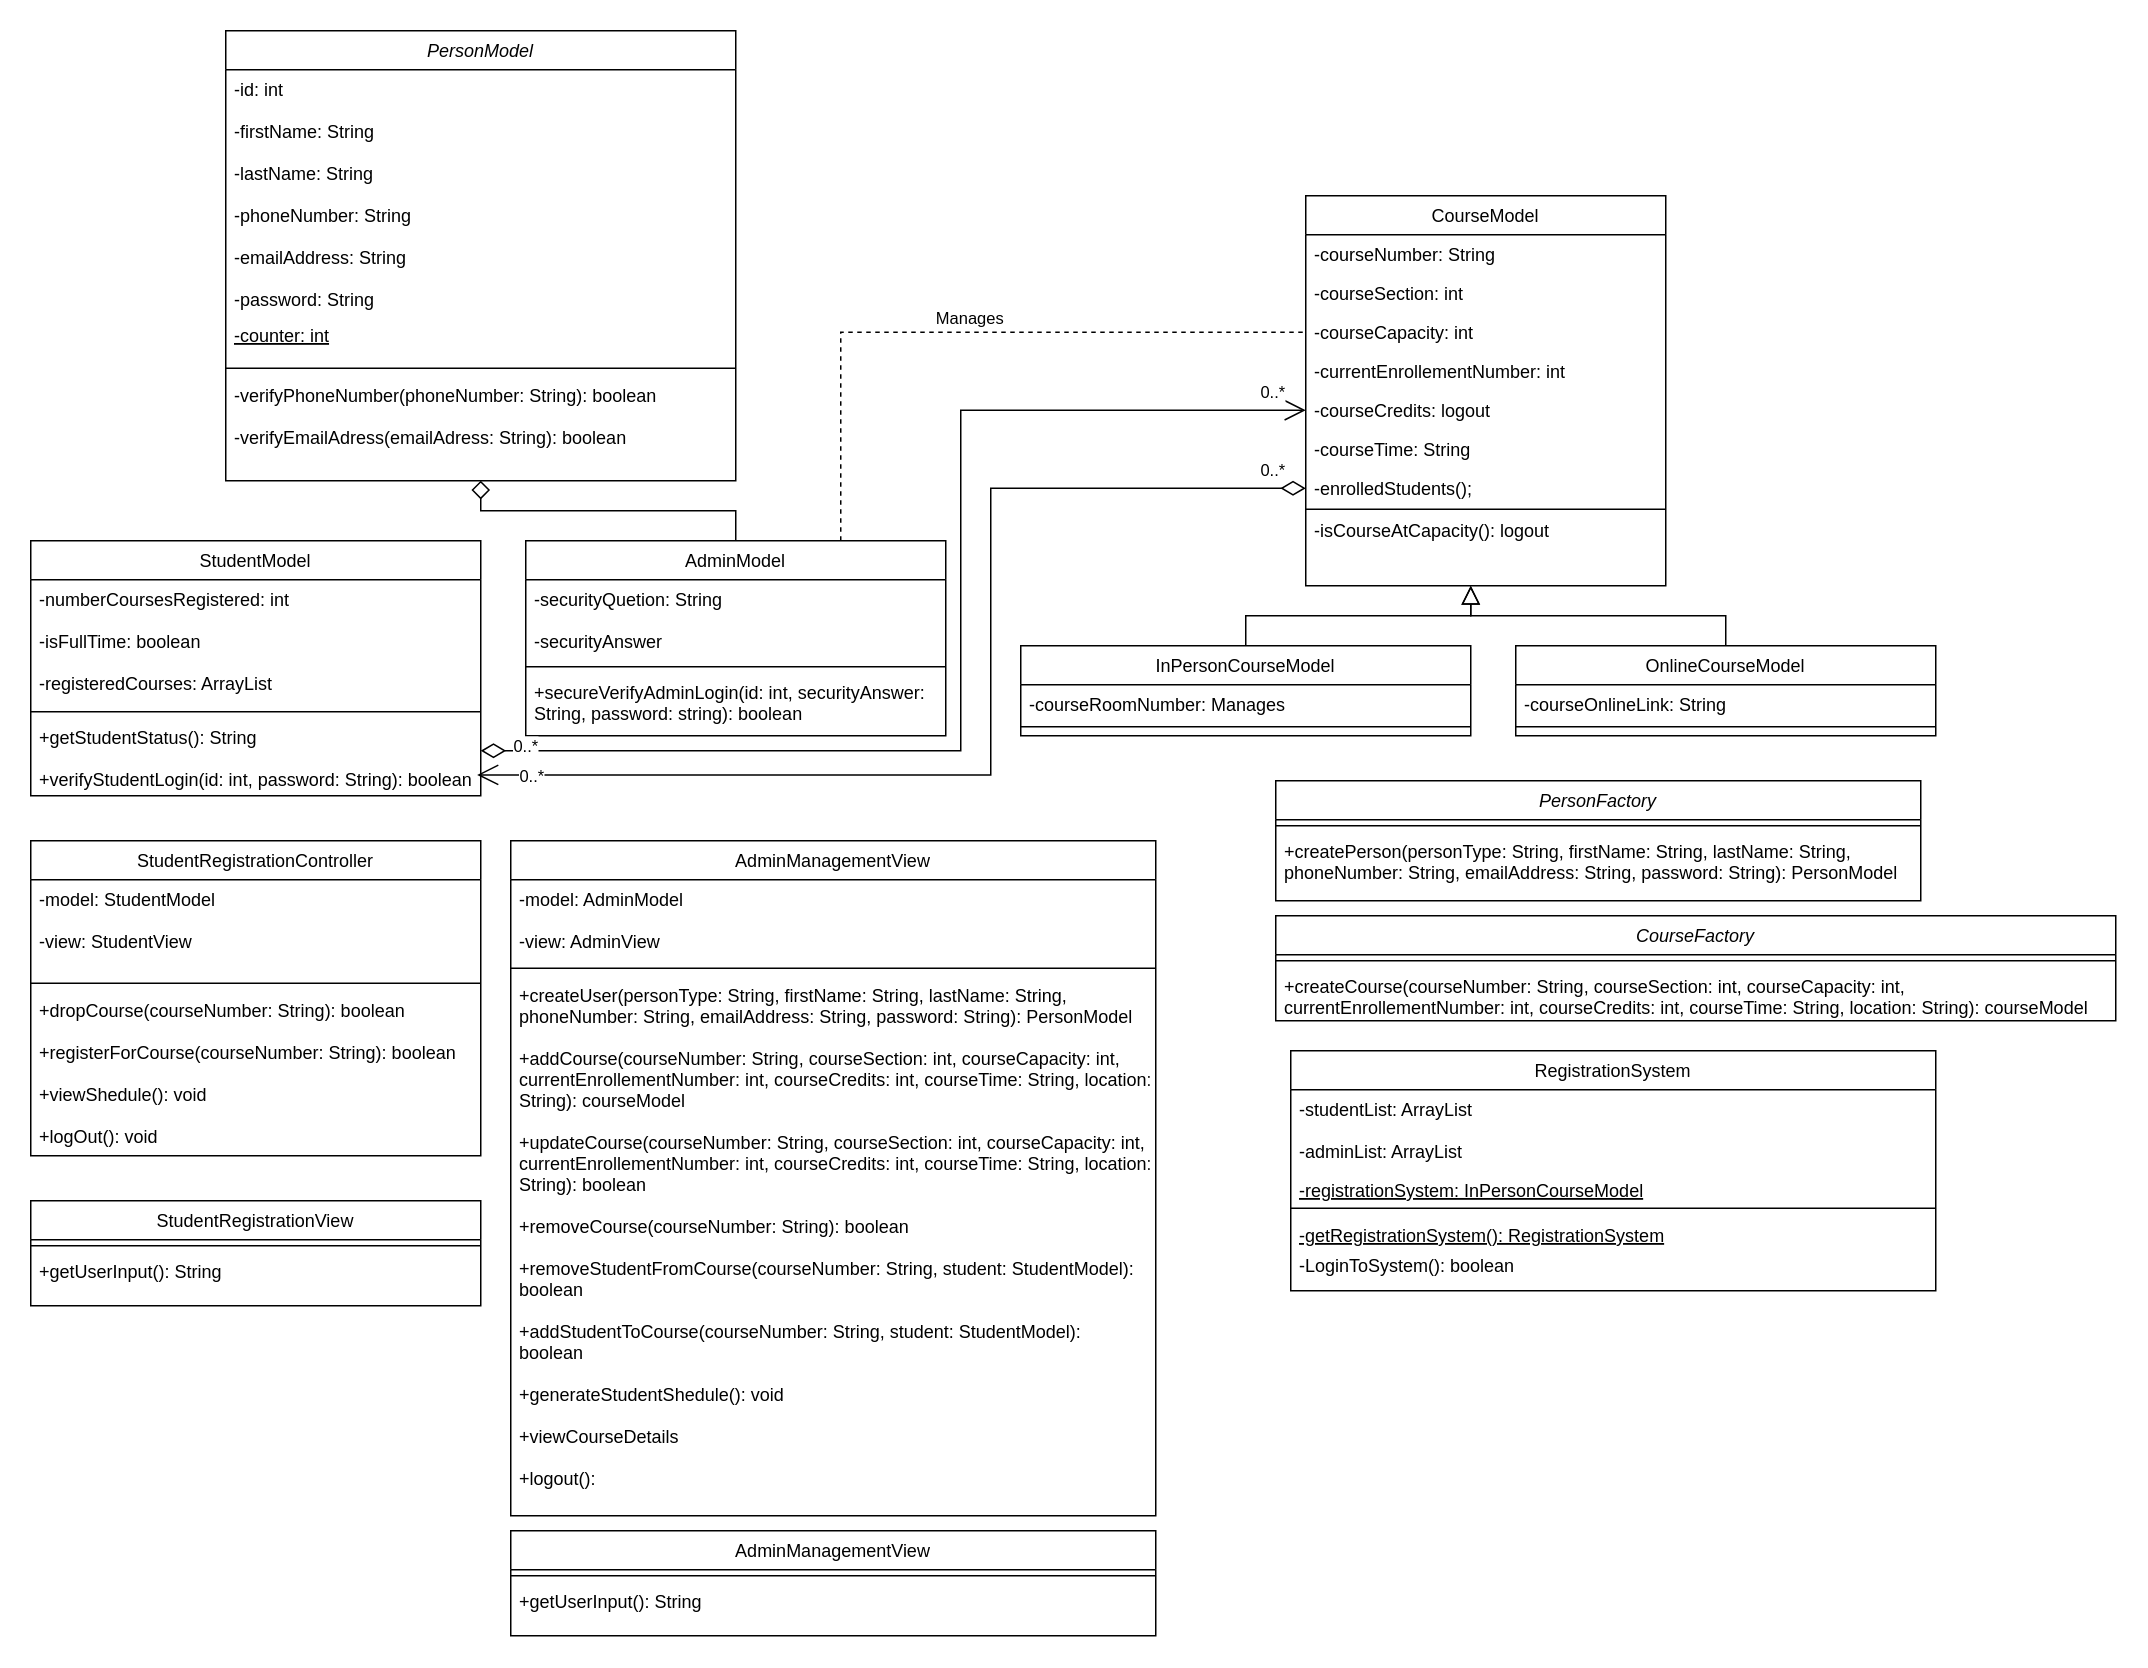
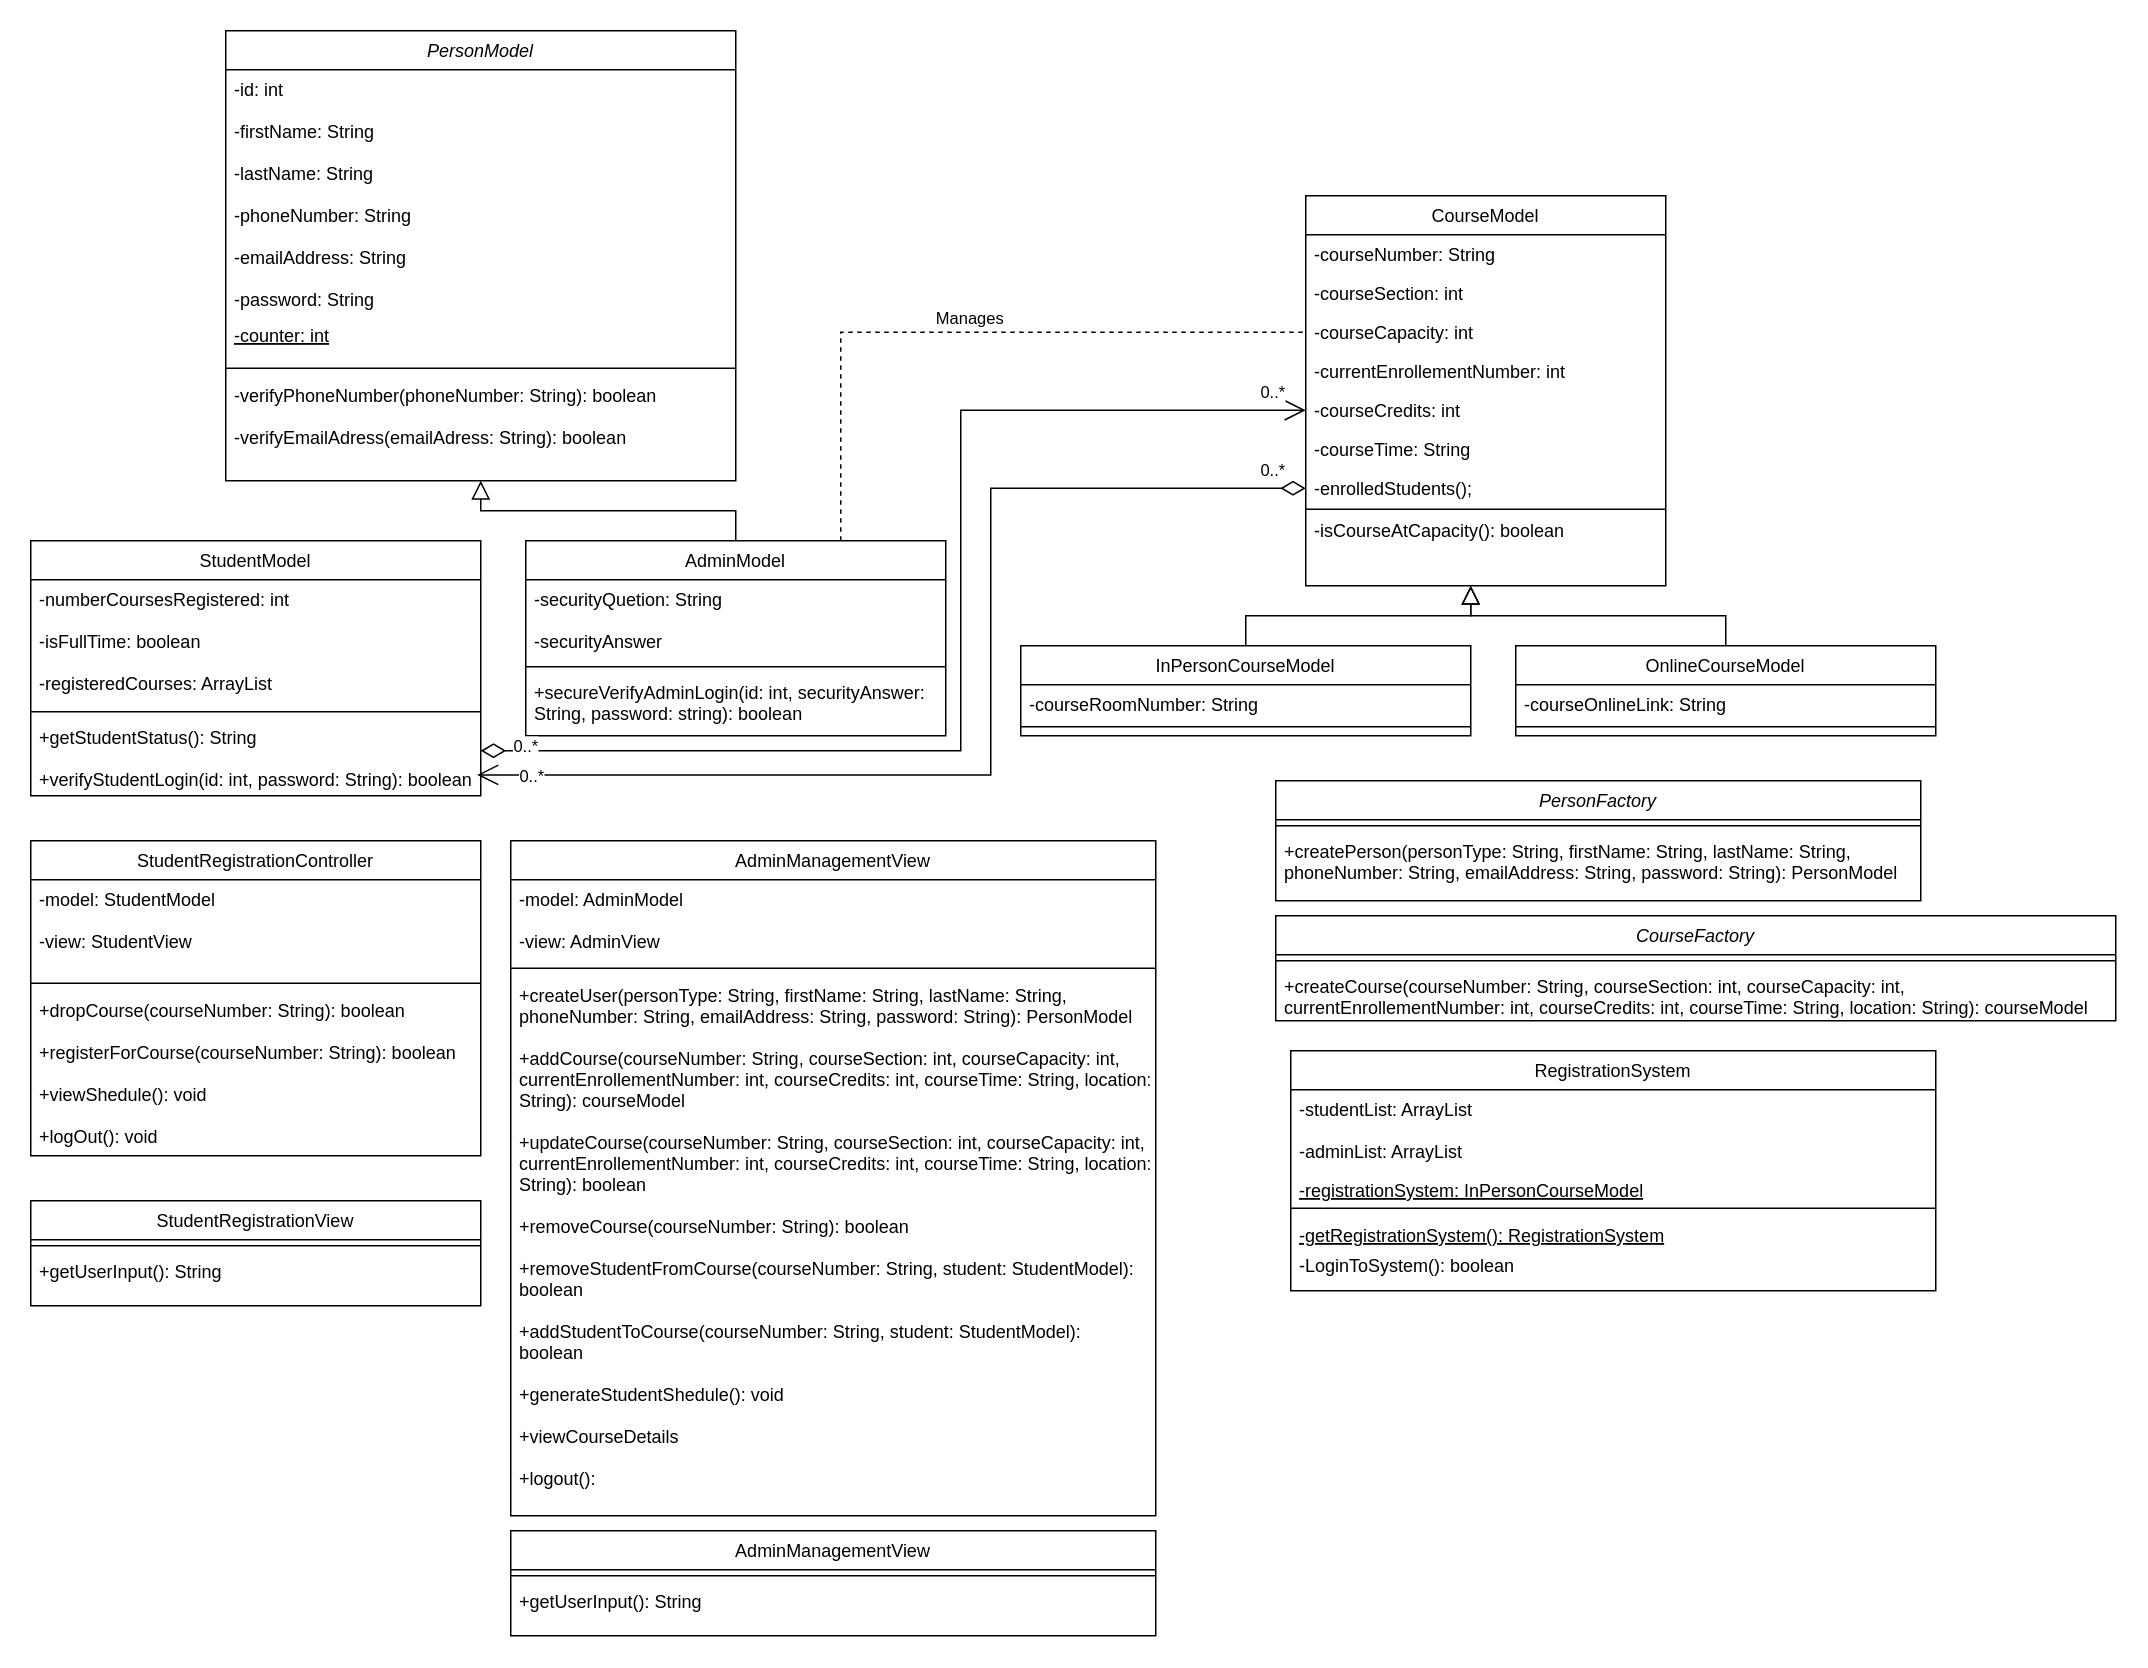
(1416, 411) -> (1400, 411)
(481, 500) -> (481, 500)
(1448, 531) -> (1454, 531)
(1155, 705) -> (1148, 705)
